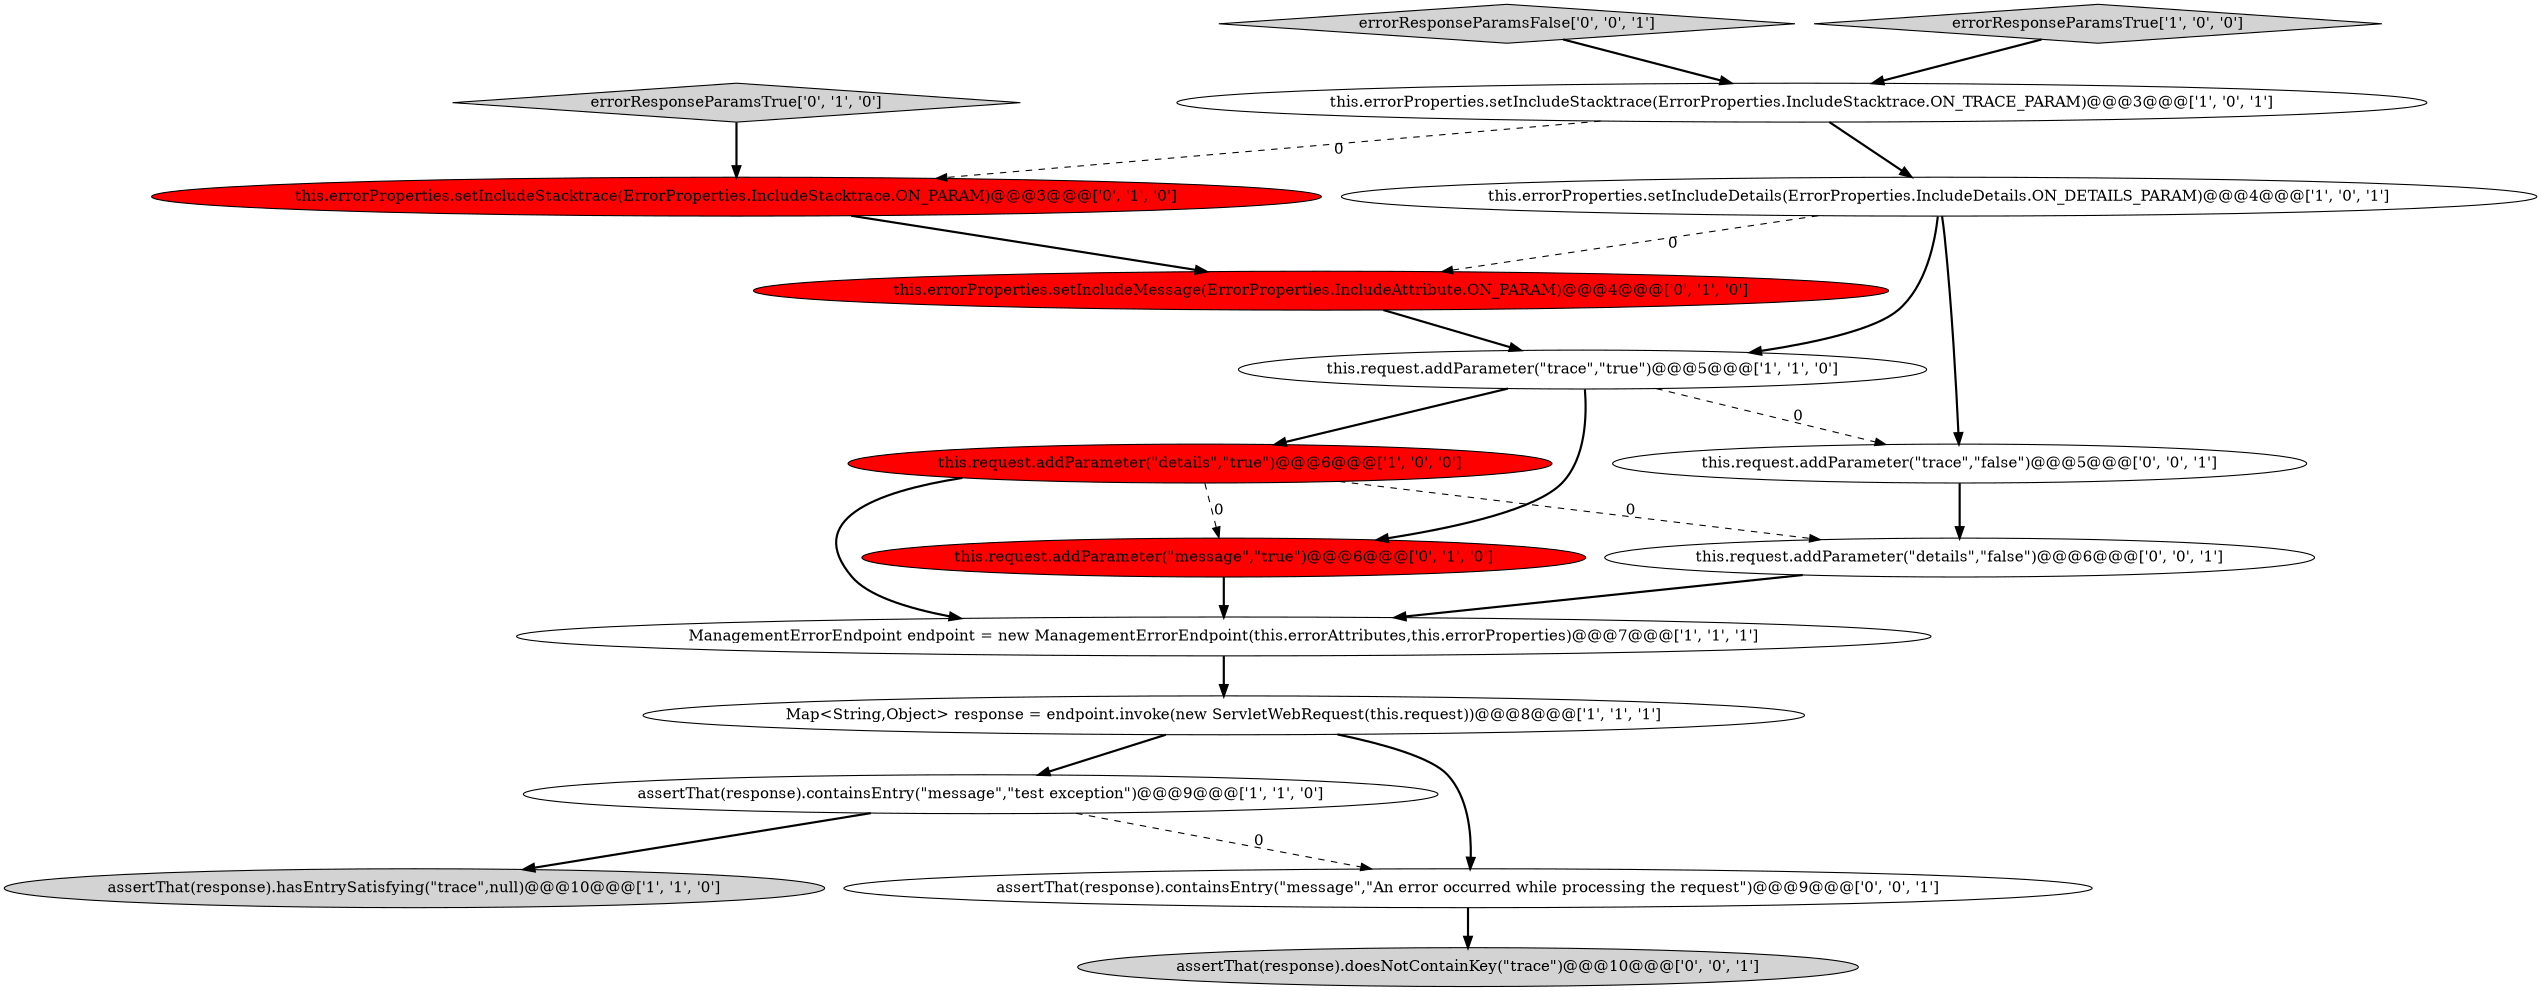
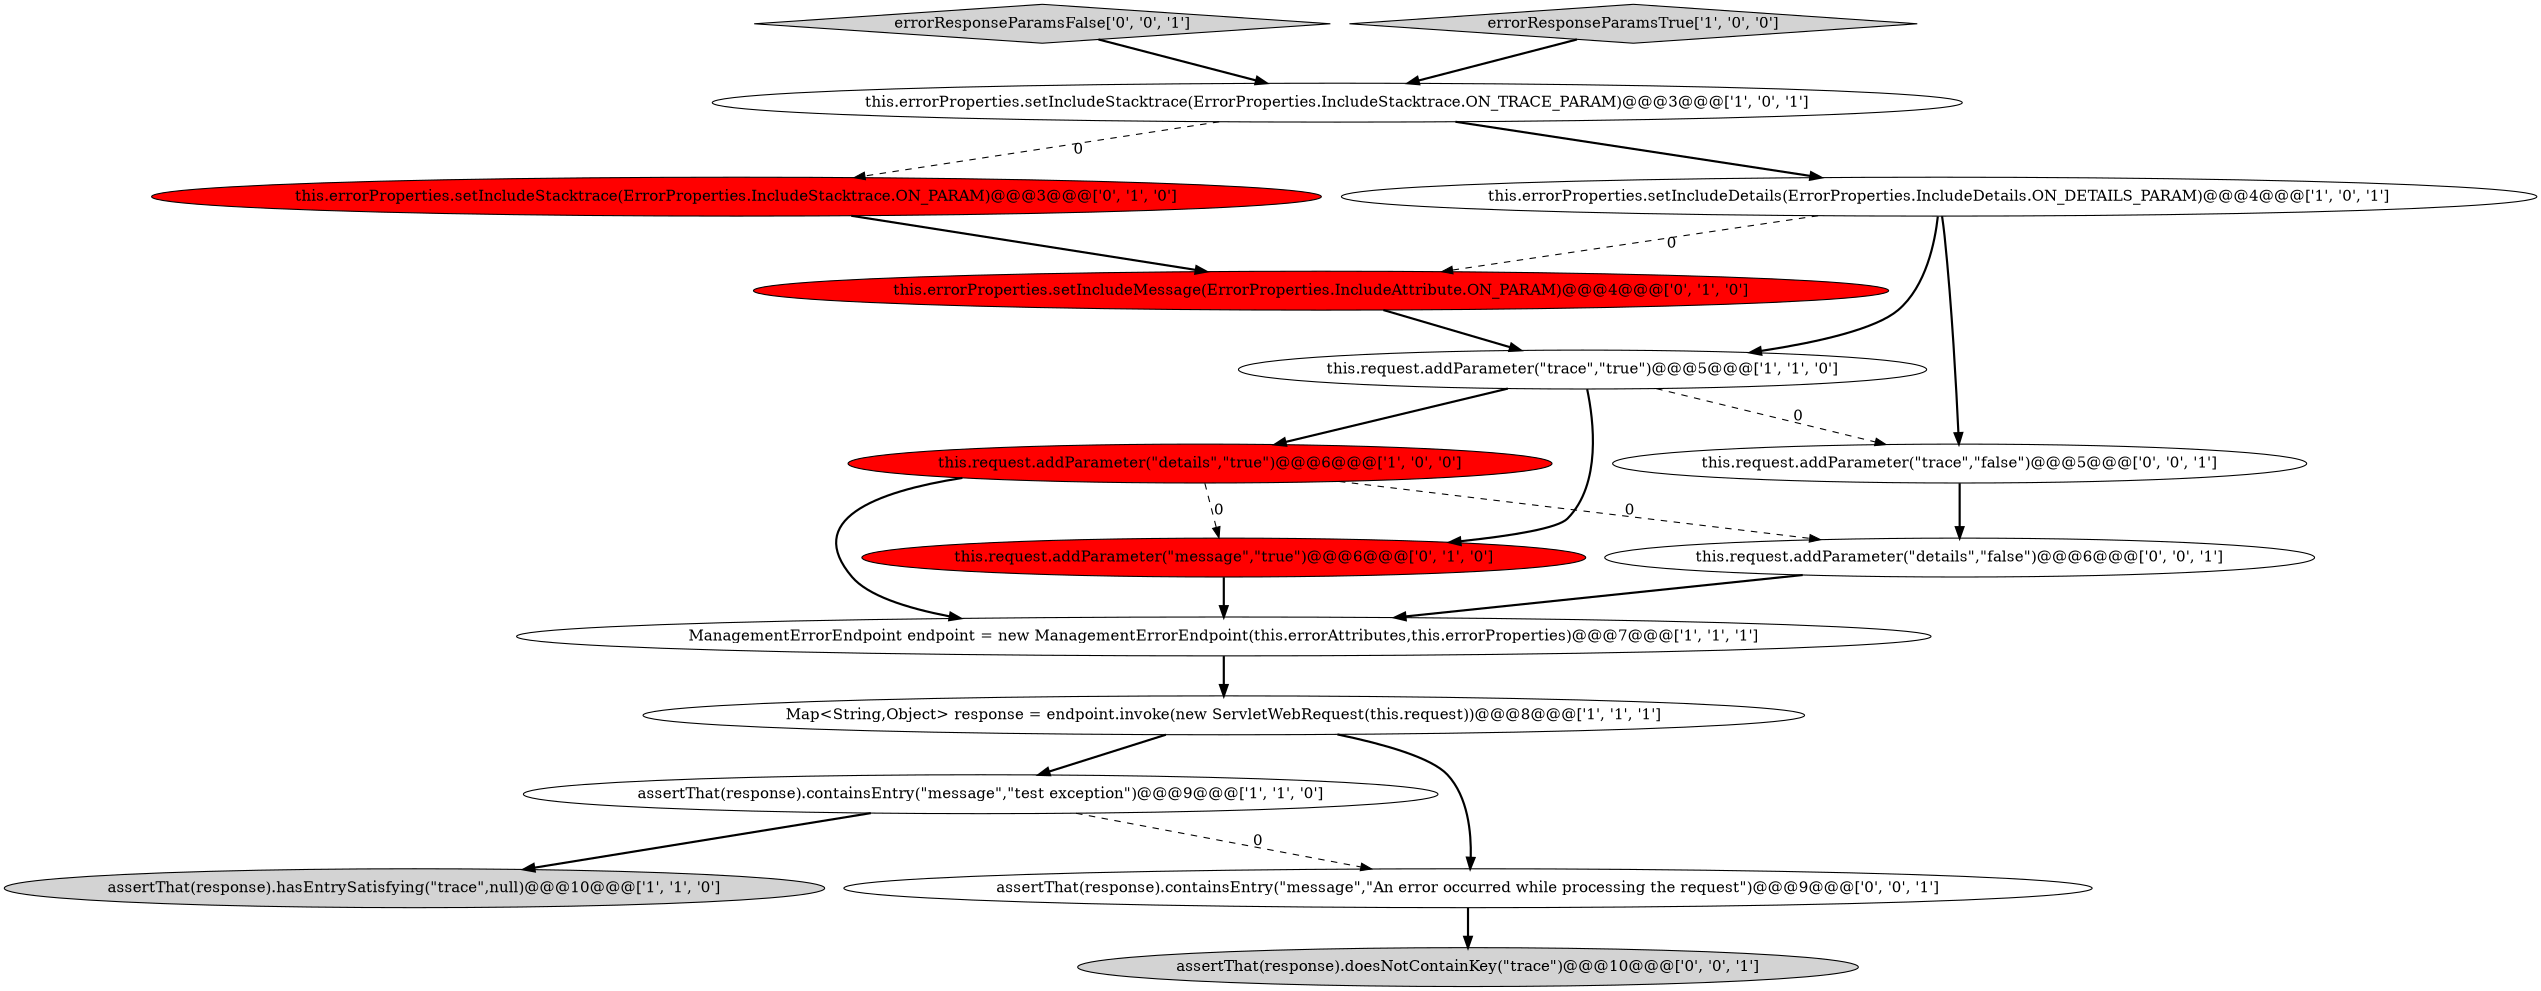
(736, 103) -> none
